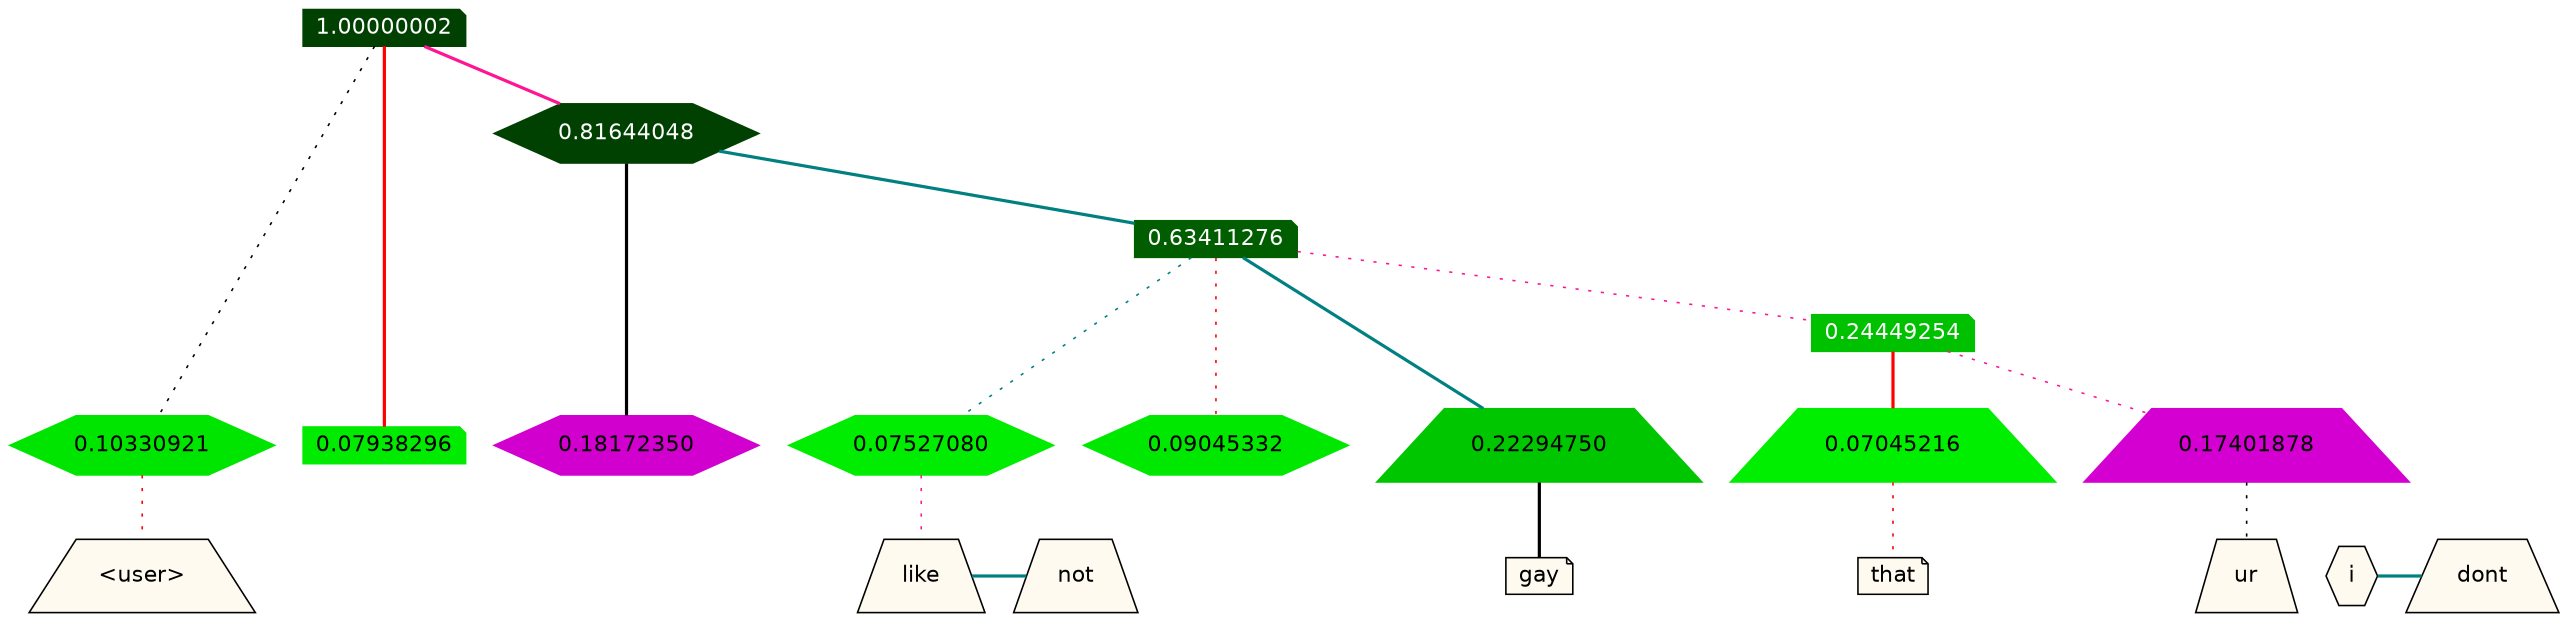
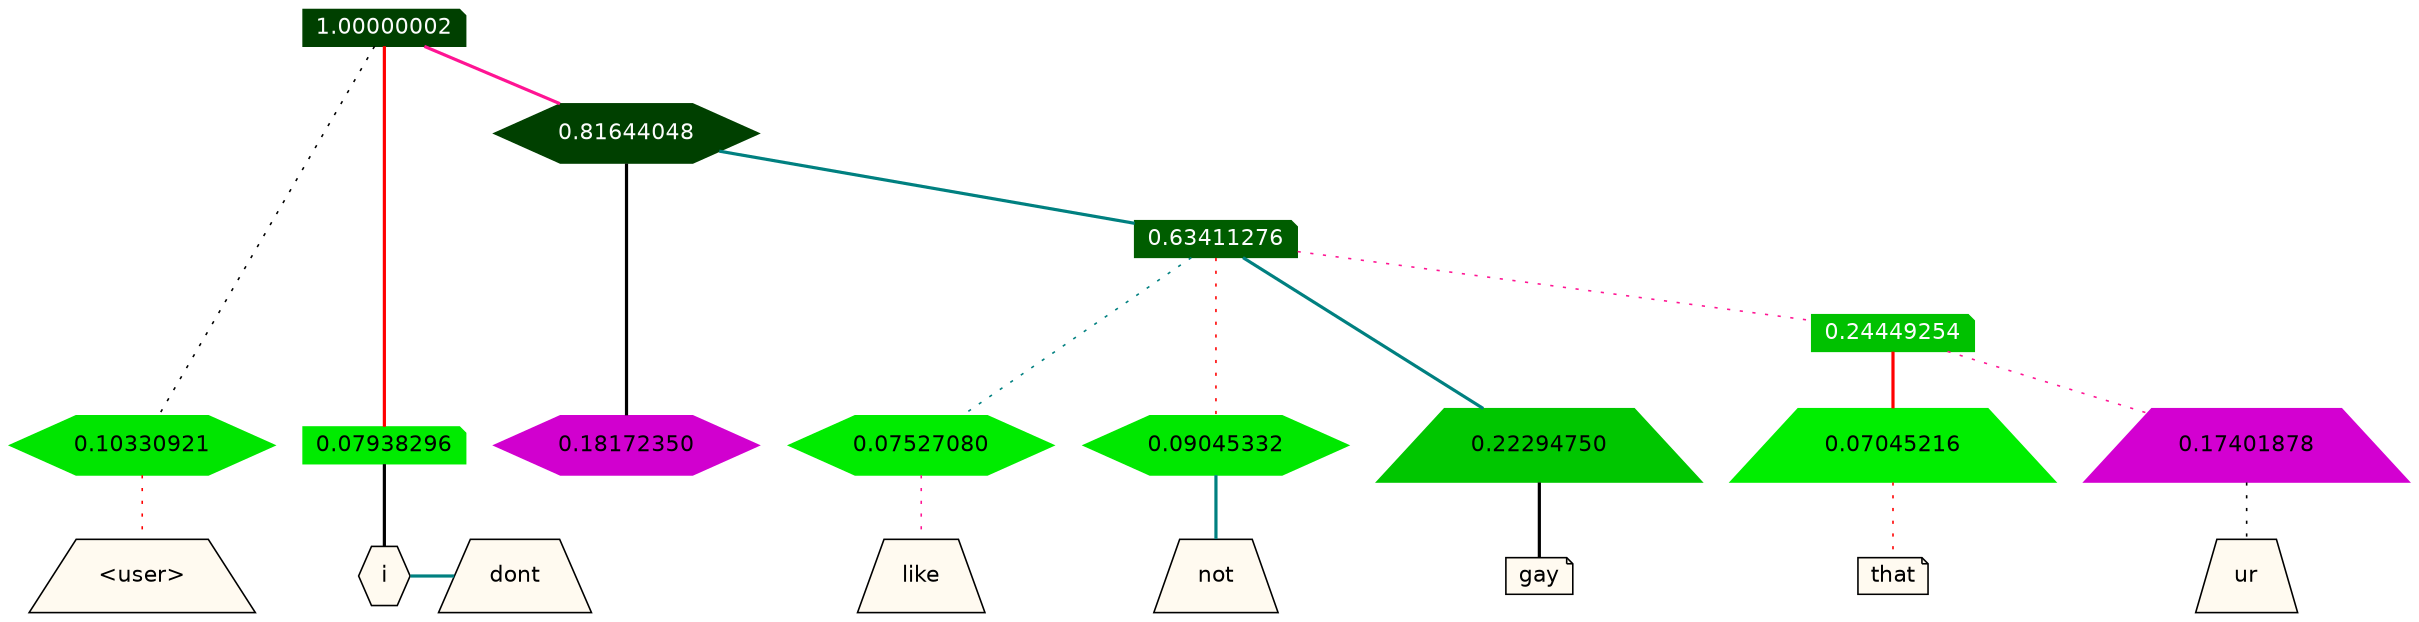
none -> (384, 505)
(999, 576) -> (1216, 507)
